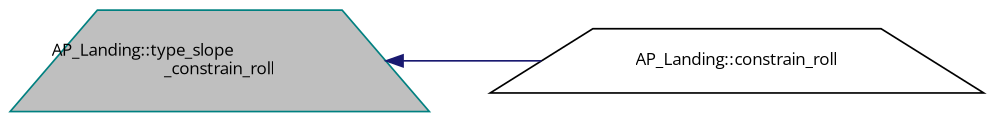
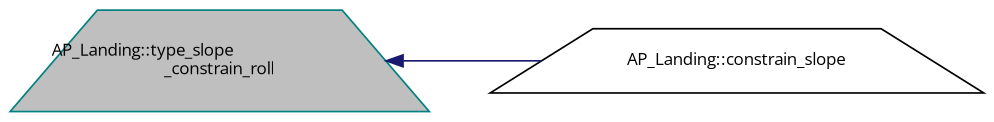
(737, 61) -> (737, 61)
